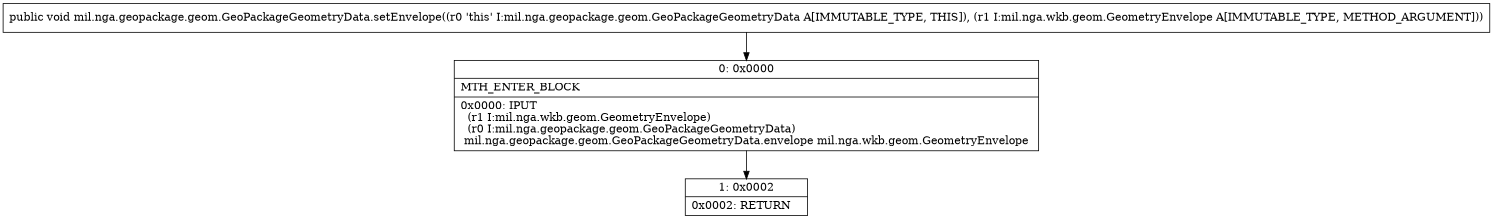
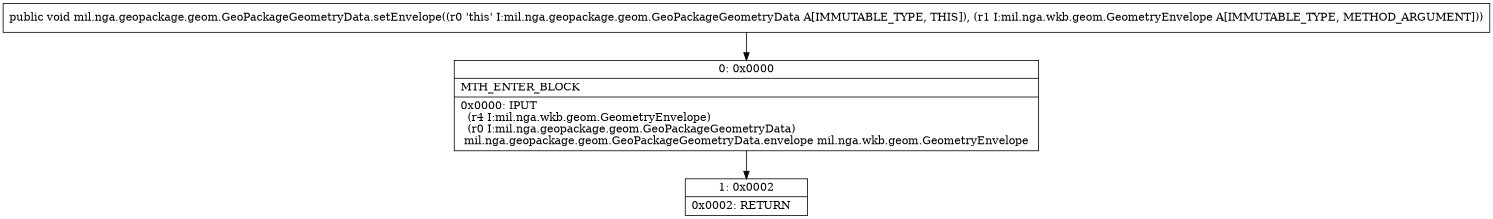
(586, 118) -> (586, 118)
